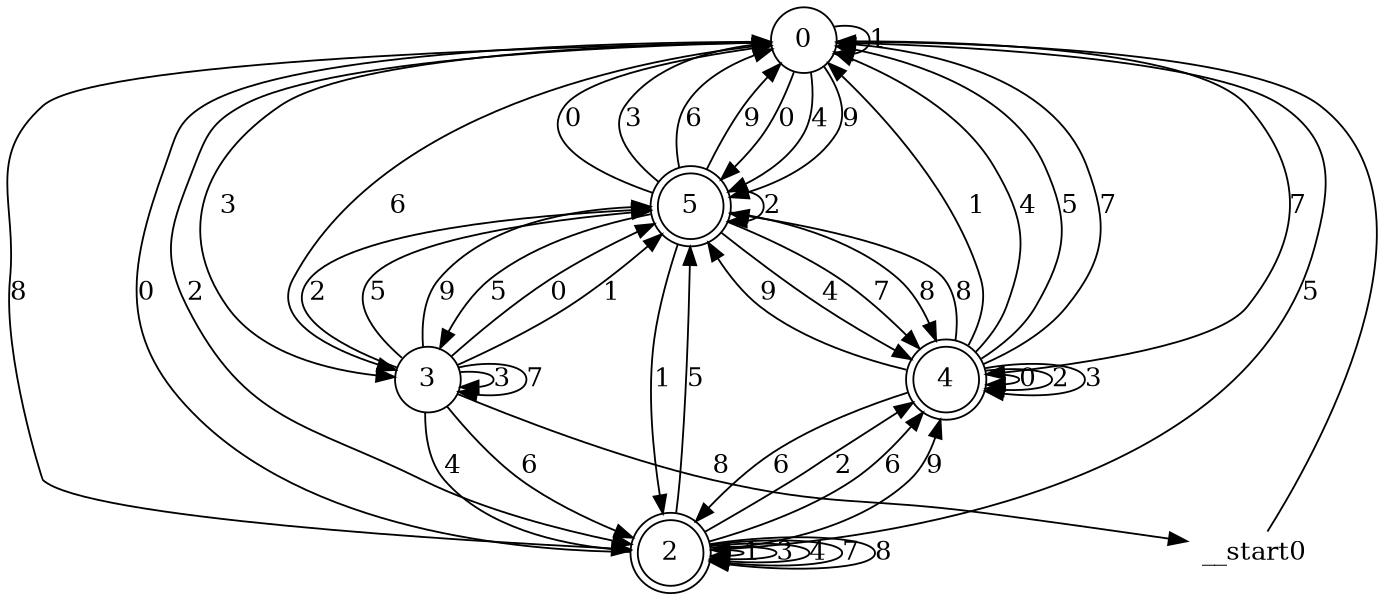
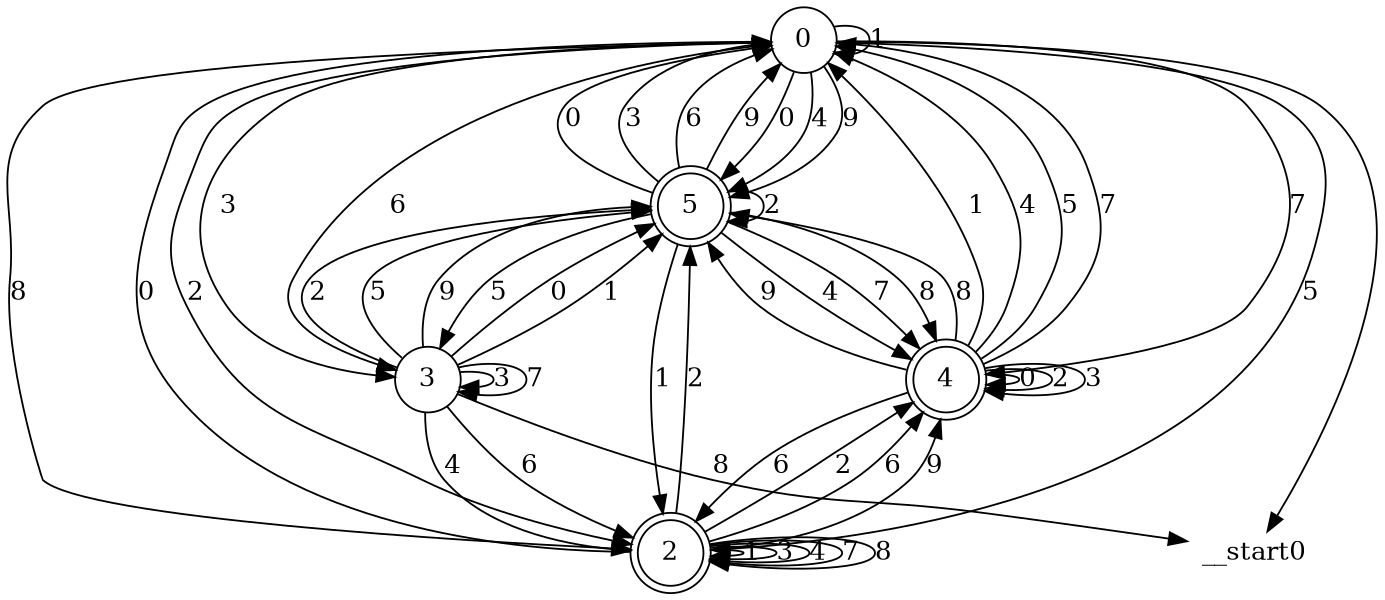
(1317, 104) -> (1300, 95)
(696, 380) -> (696, 380)
